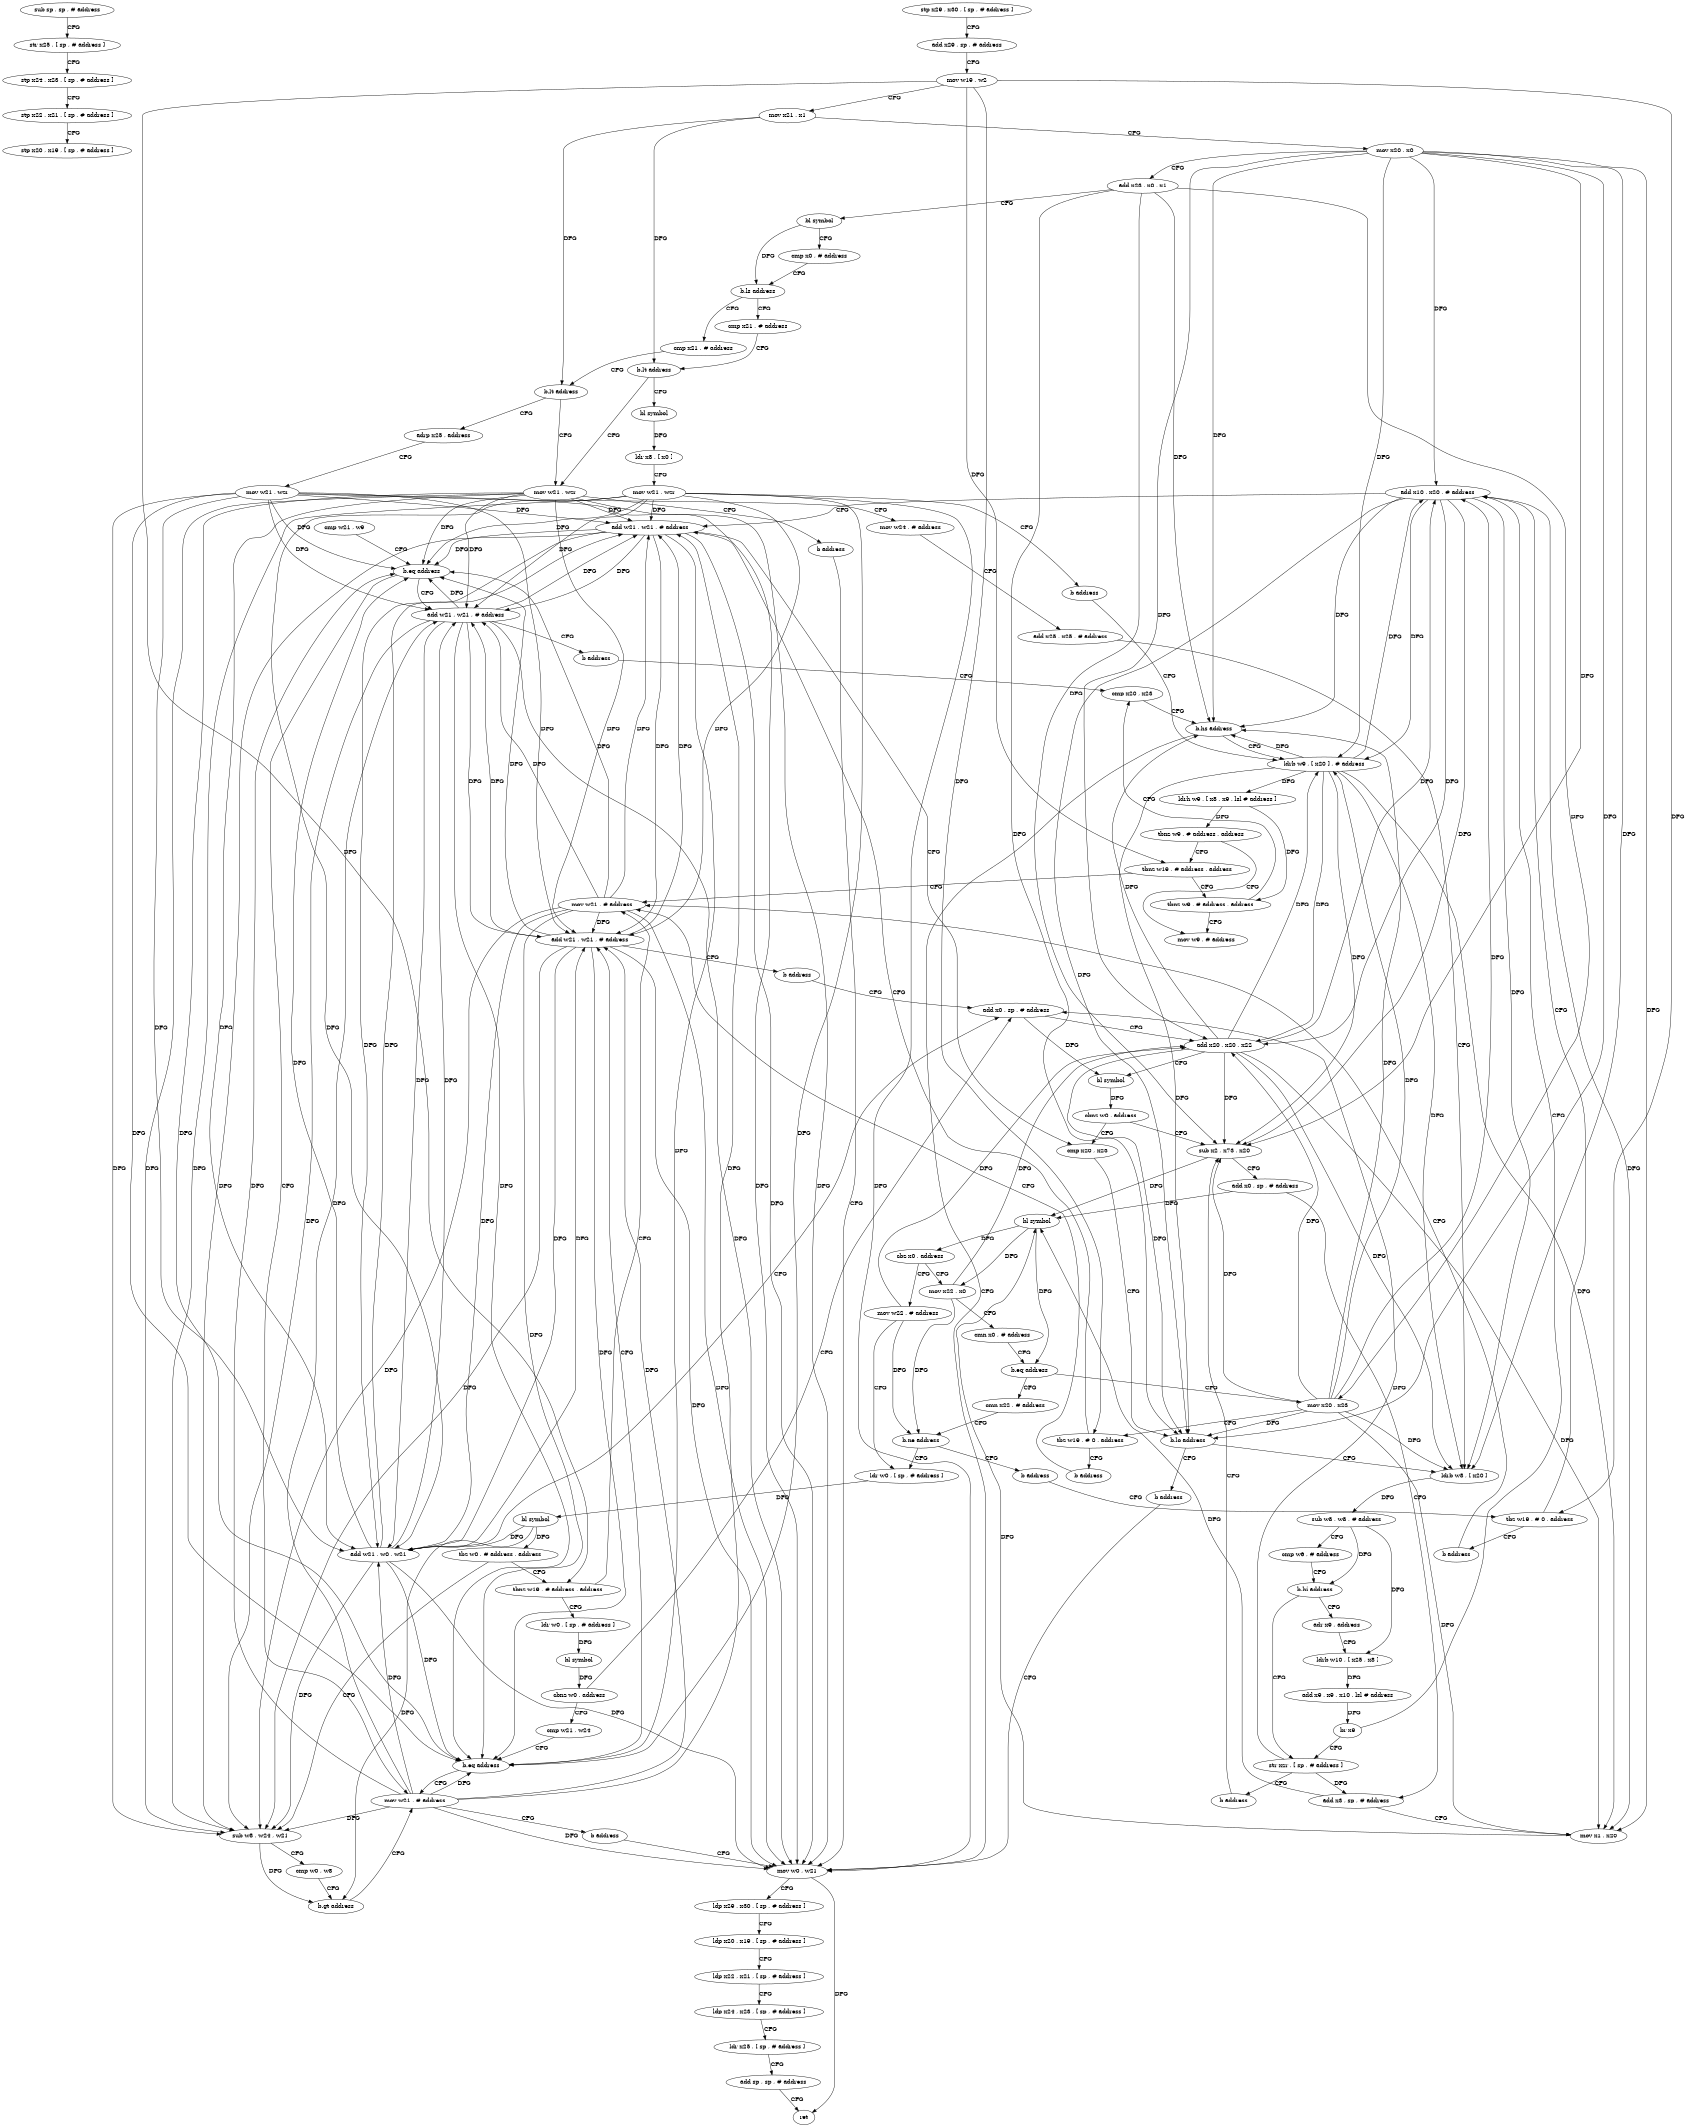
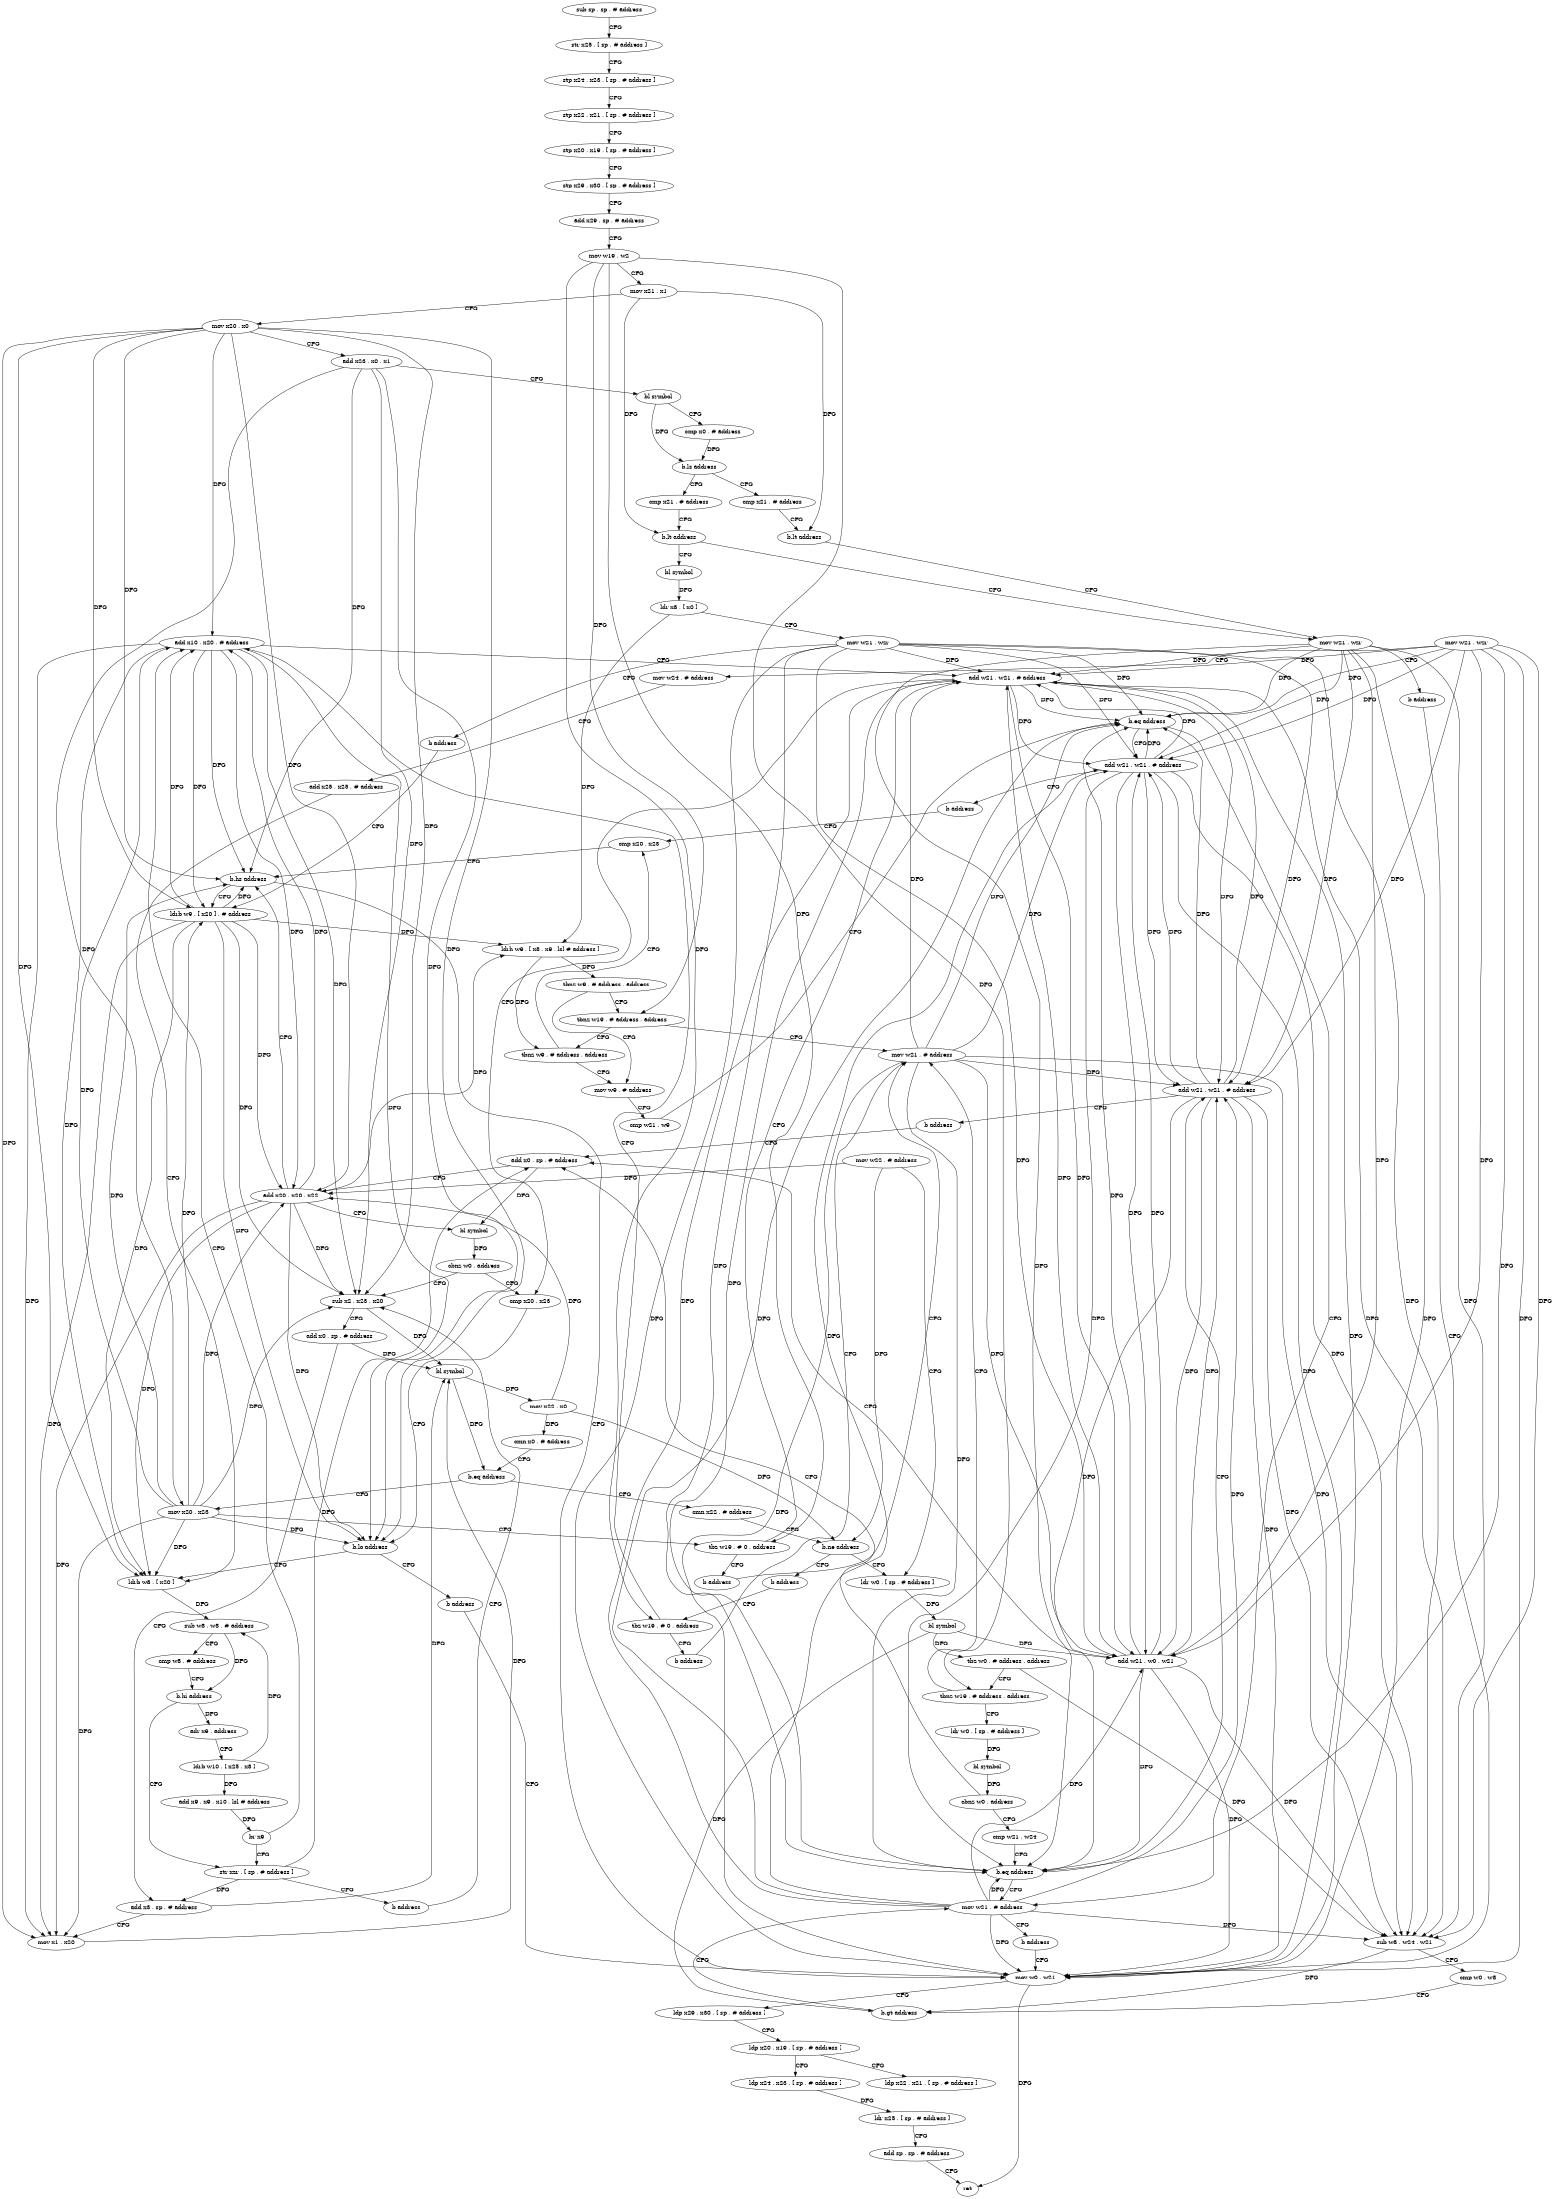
none -> (609, 166)
(799, 274) -> (714, 450)
(443, 436) -> none
none -> (582, 764)
(1132, 887) -> (286, 1038)
(1290, 912) -> (440, 1094)
none -> (635, 1106)
(1224, 1151) -> (358, 1301)
(920, 1257) -> none
(990, 1314) -> (552, 1424)
(1310, 1555) -> (187, 1662)
(1391, 1588) -> (268, 1698)
(1334, 1608) -> (212, 1714)
(349, 1695) -> (1239, 1802)
(759, 1992) -> (795, 2064)
(770, 2030) -> (867, 2101)
